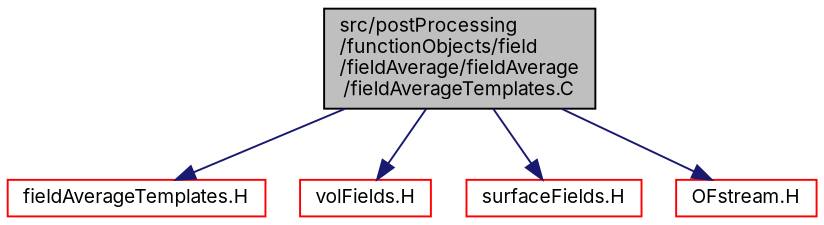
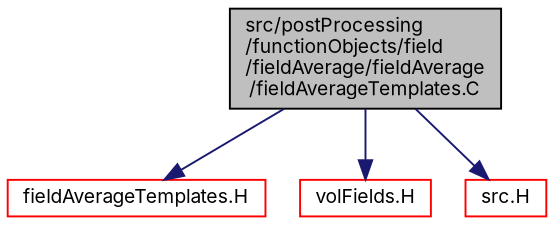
(554, 198) -> (506, 198)
(746, 198) -> none
